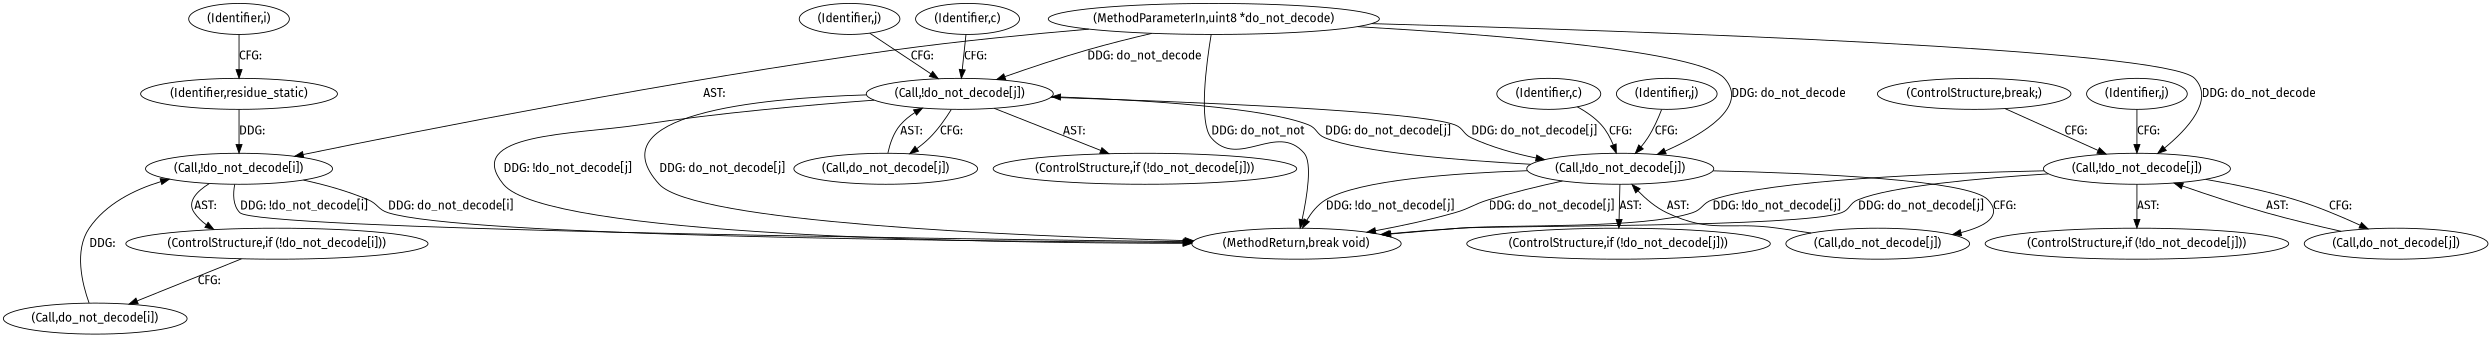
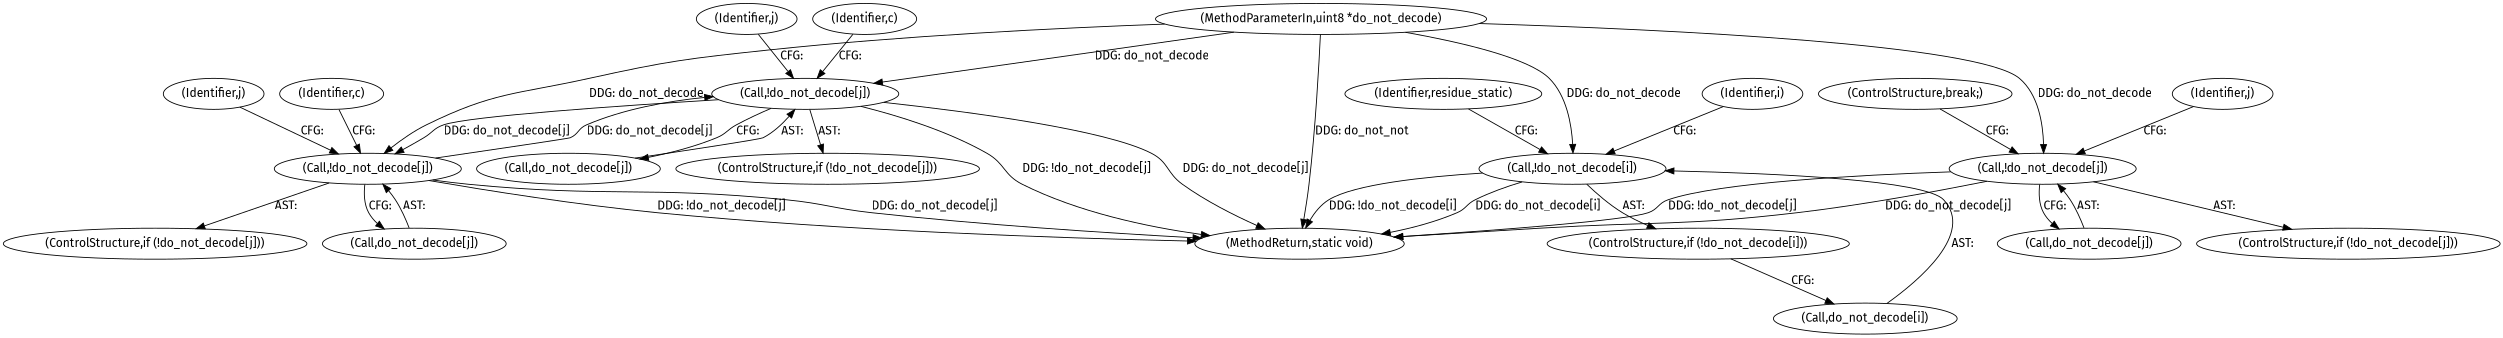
(239, 52) -> (1669, 129)
(716, 94) -> (1624, 94)
(254, 131) -> (1528, 131)
(104, 244) -> (1964, 244)
(1296, 244) -> (1300, 244)
